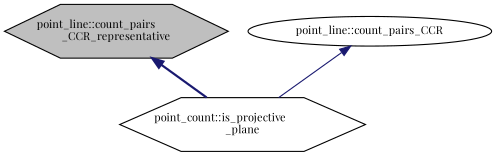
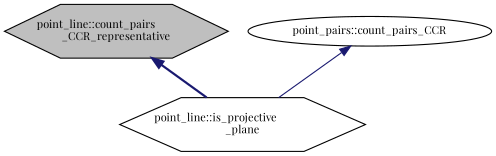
(370, 31) -> (370, 31)
(243, 125) -> (243, 125)
